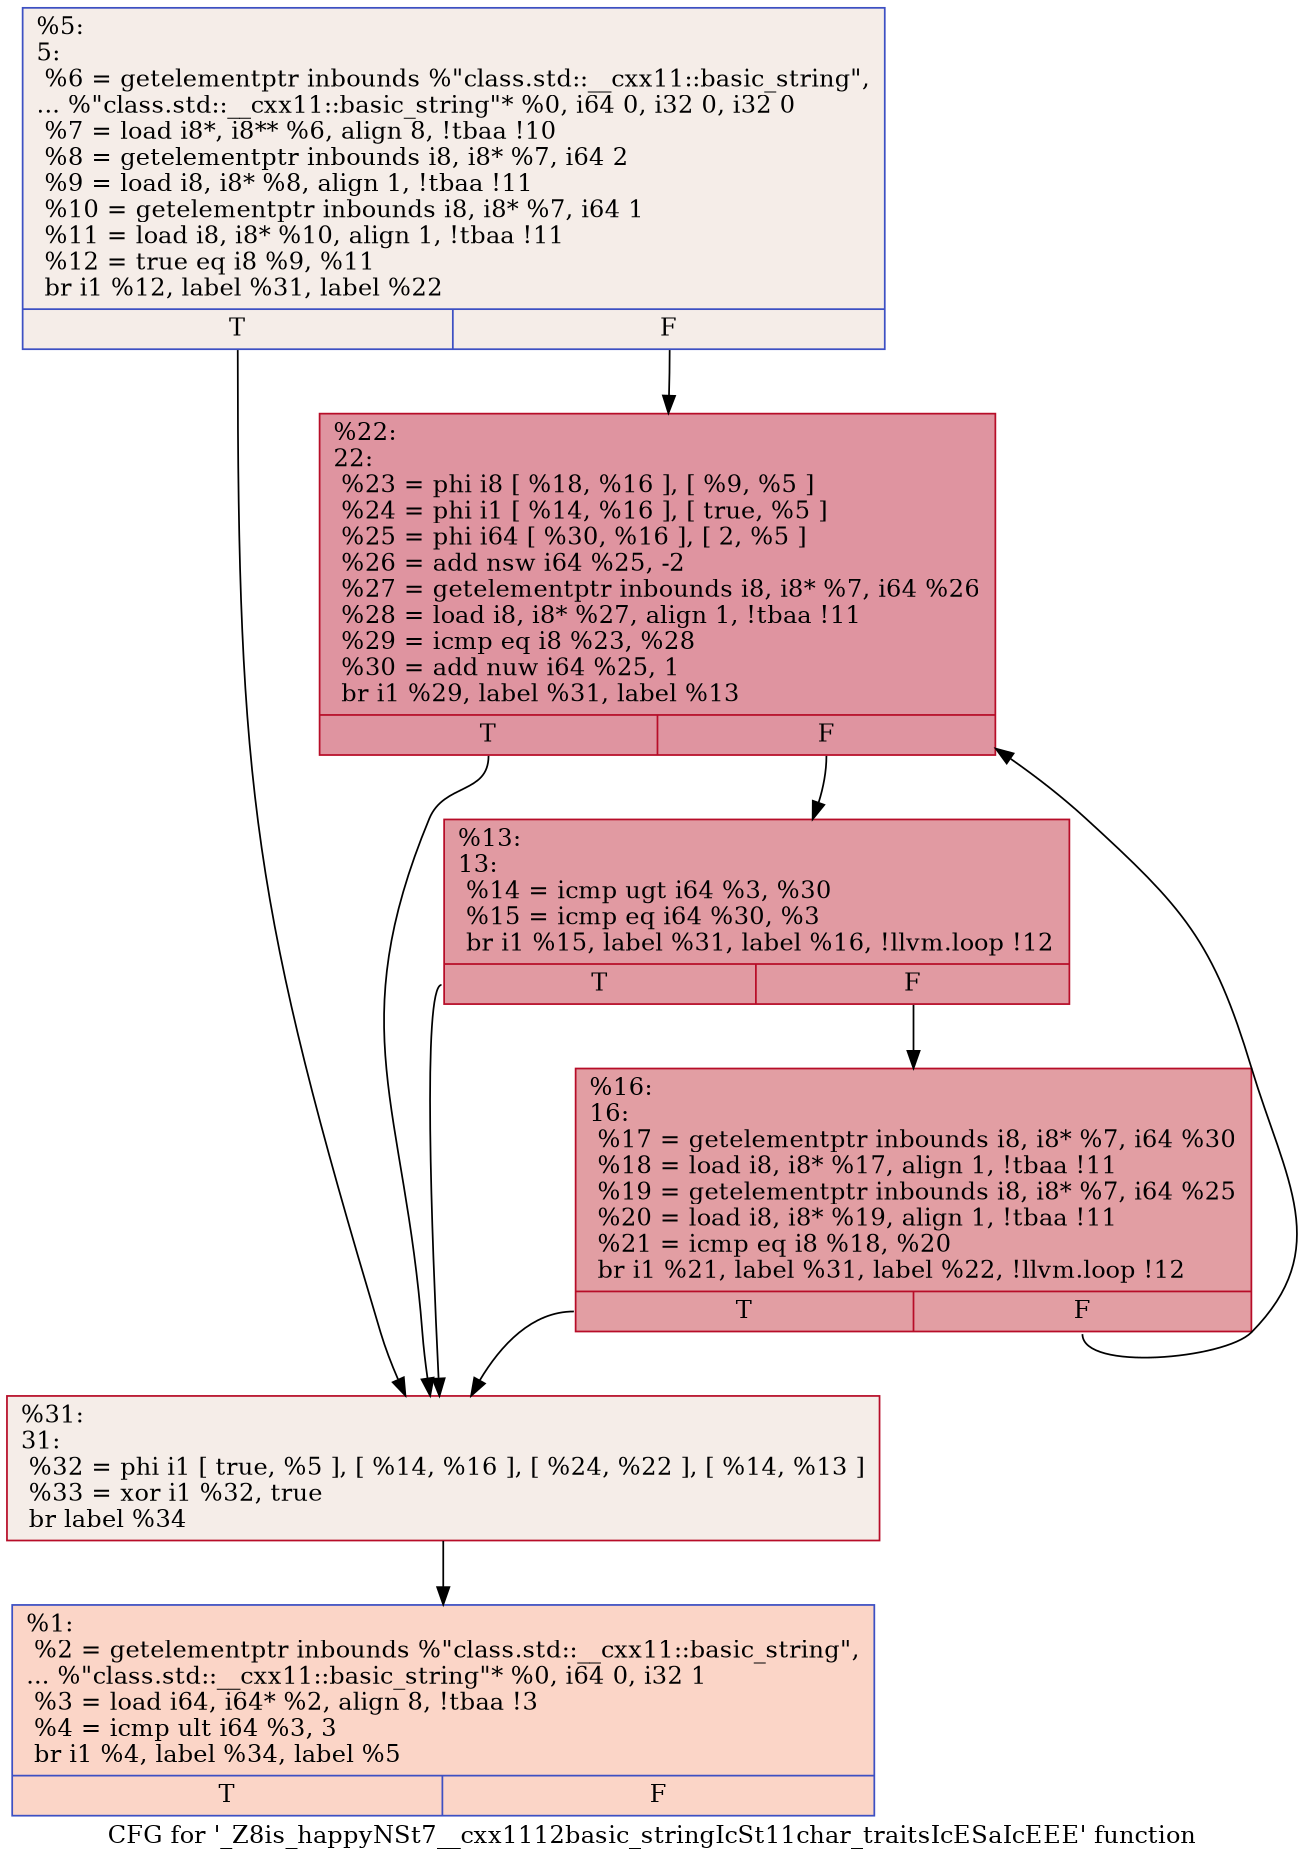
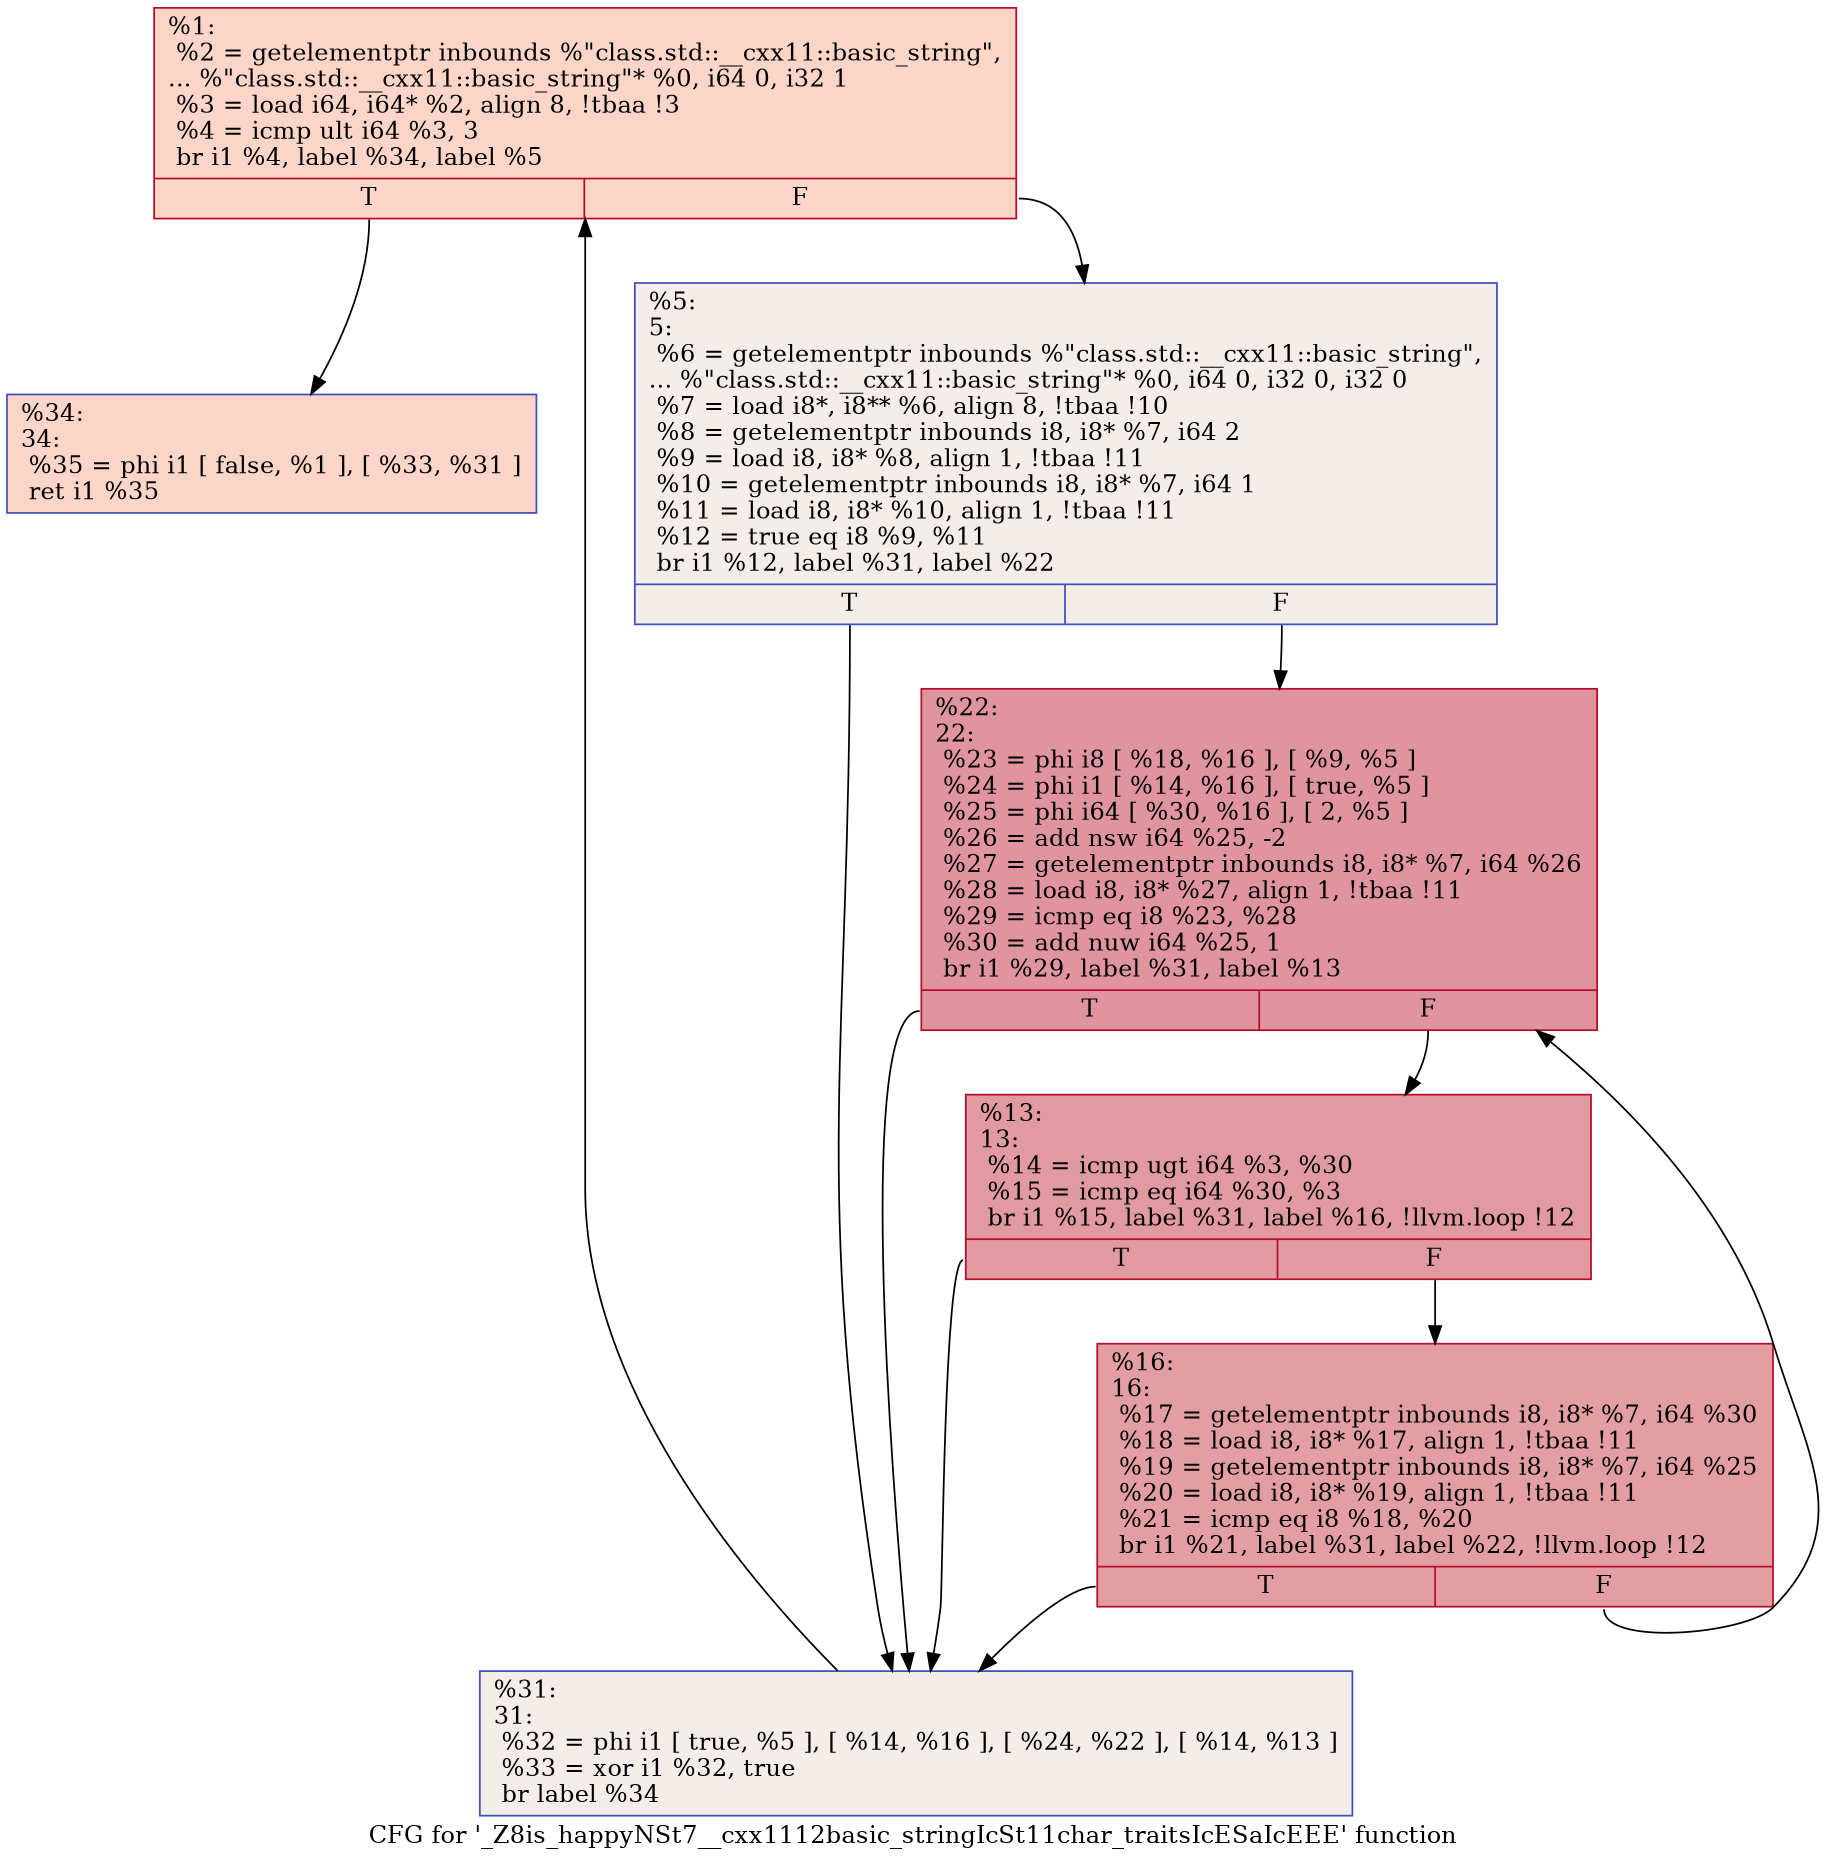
none -> (1063, 219)
none -> (272, 454)
(443, 1468) -> (916, 1743)
(443, 1710) -> (585, 113)
